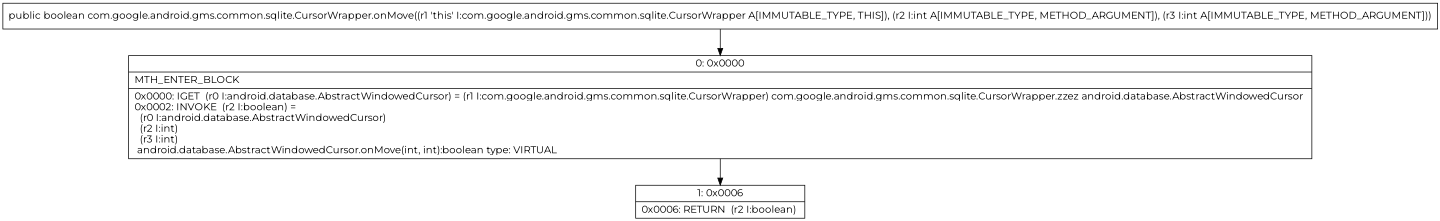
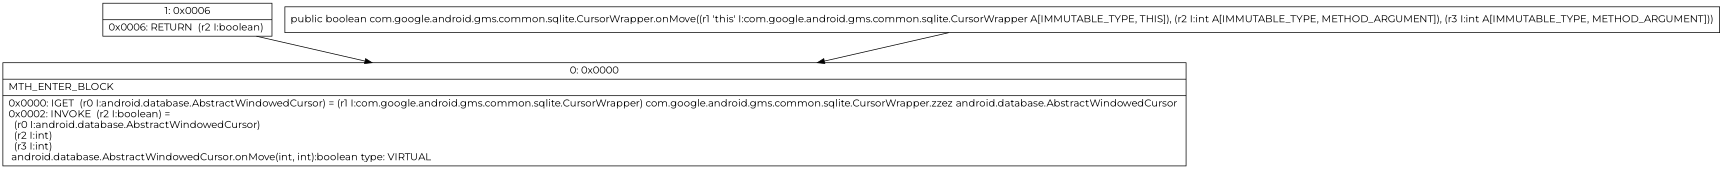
(720, 168) -> (311, 49)
